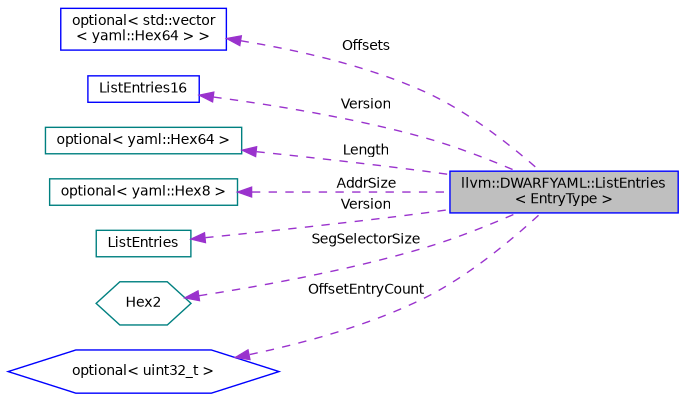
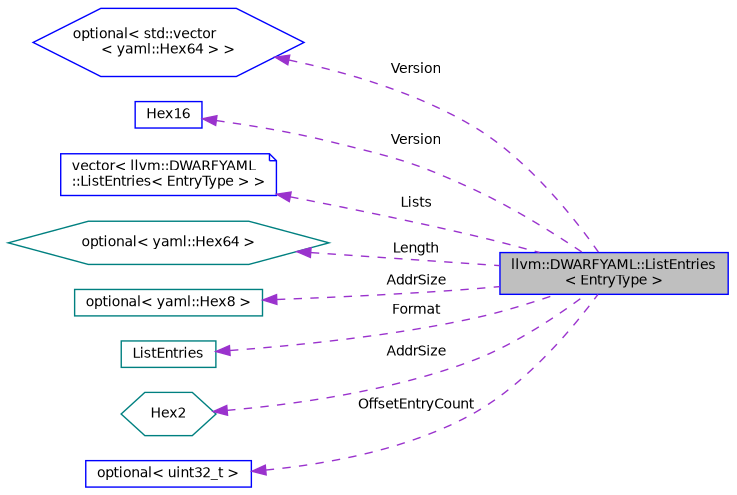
(144, 29) -> (169, 42)
(364, 47) -> (414, 70)
(144, 89) -> (169, 115)
(144, 141) -> (169, 243)
none -> (169, 175)
(364, 205) -> (414, 310)
(364, 240) -> (414, 352)
(144, 372) -> (169, 474)
